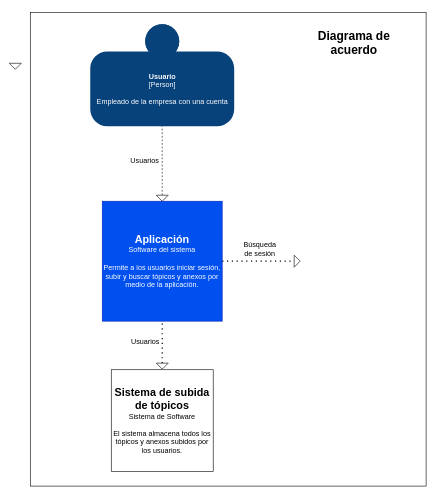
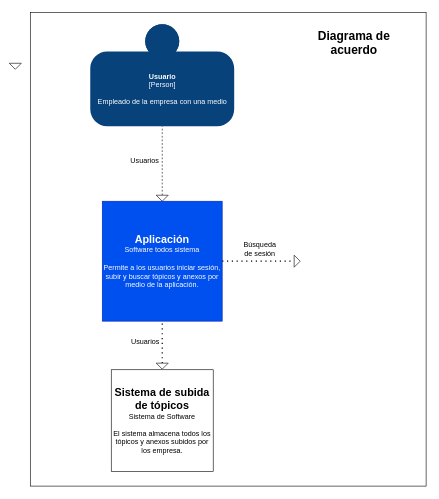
(163, 89) -> (163, 89)
(162, 261) -> (162, 261)
(162, 421) -> (162, 421)
